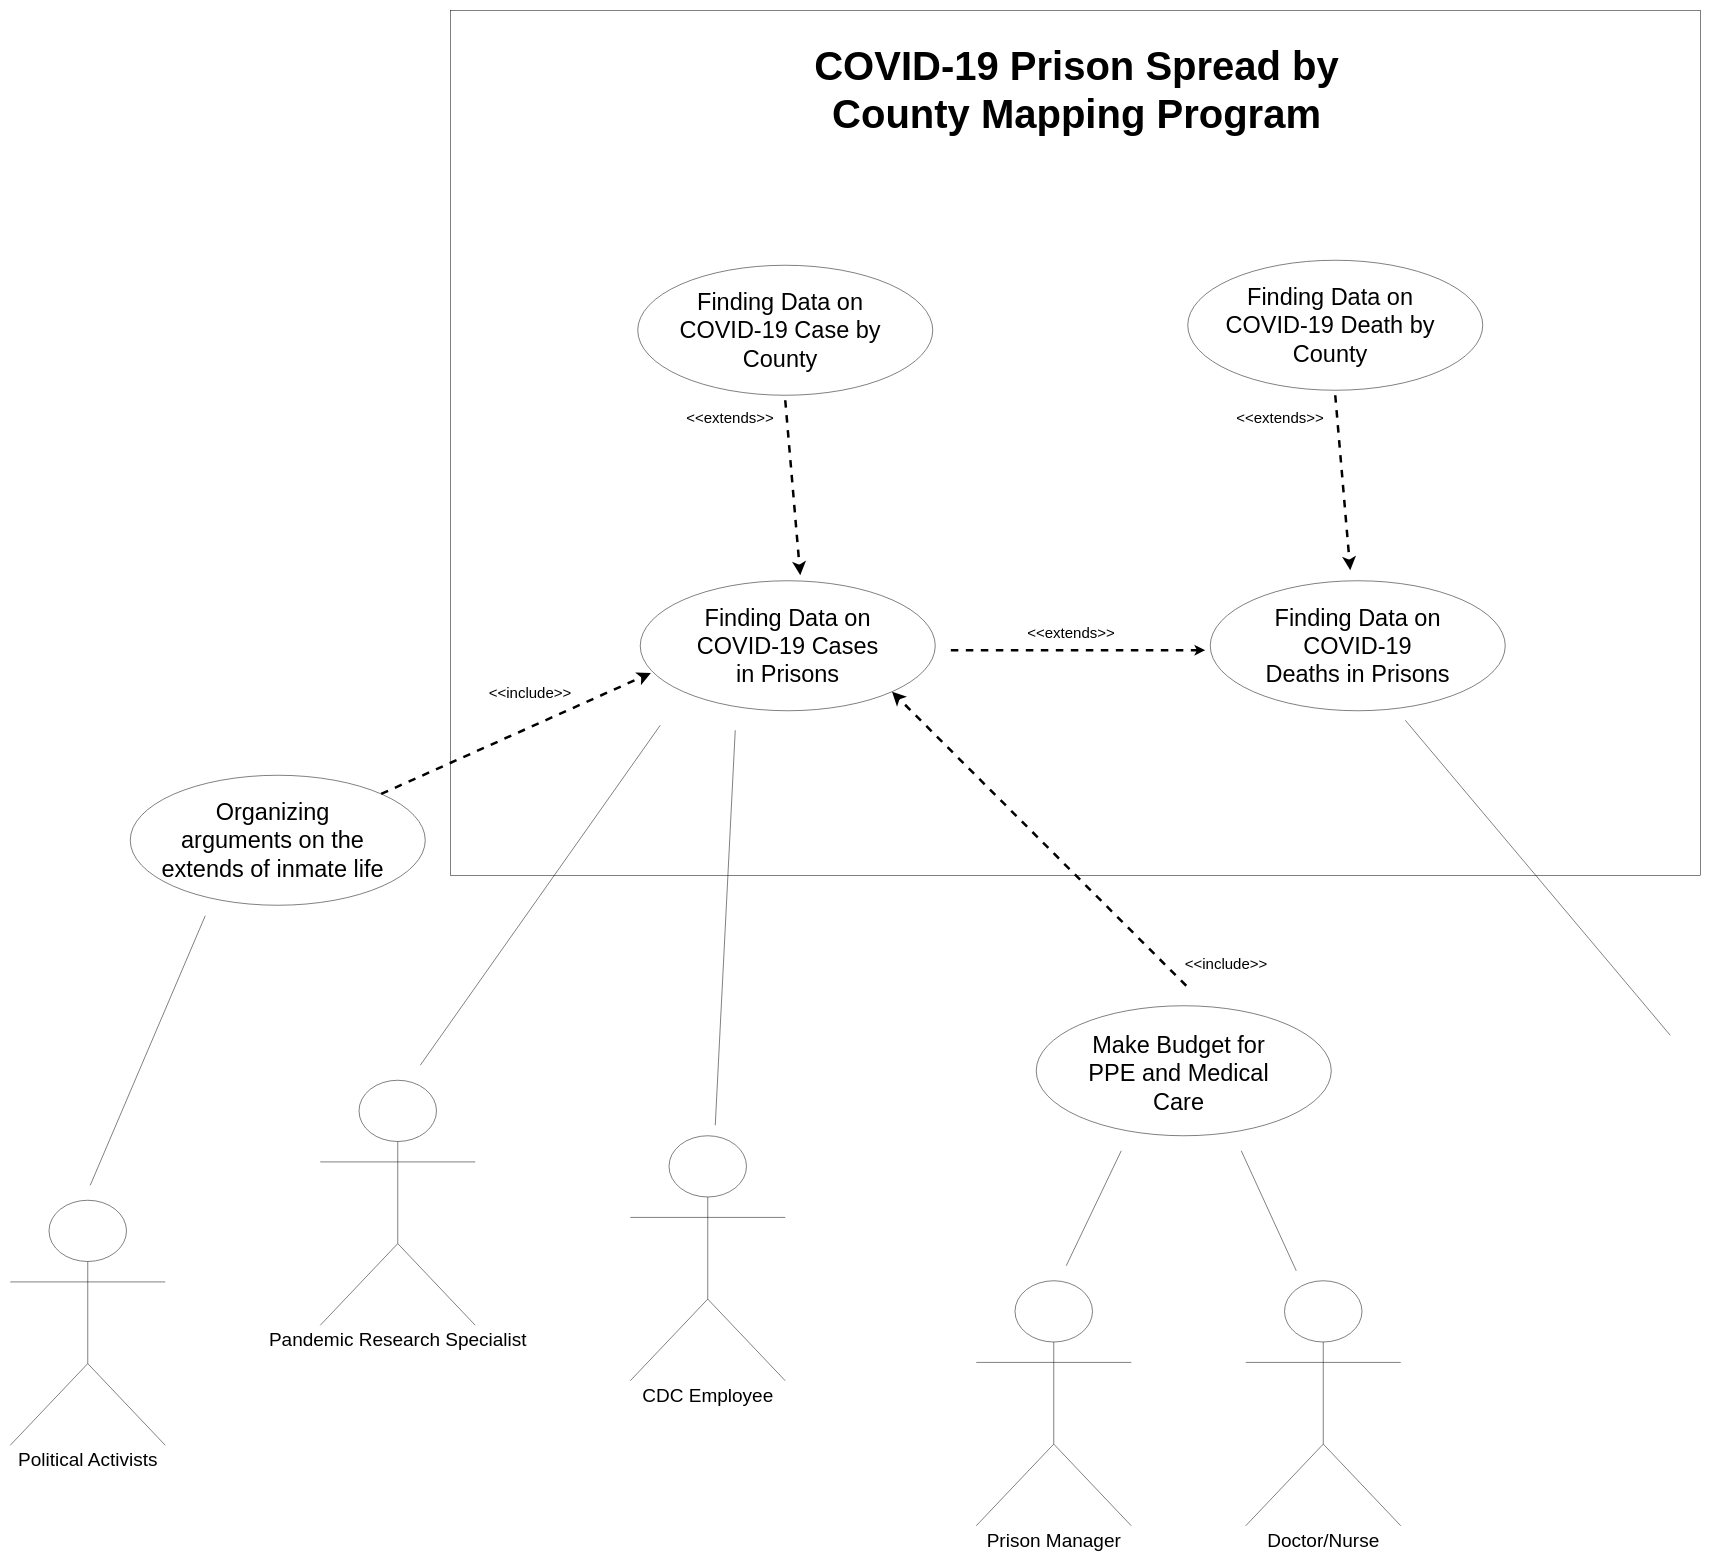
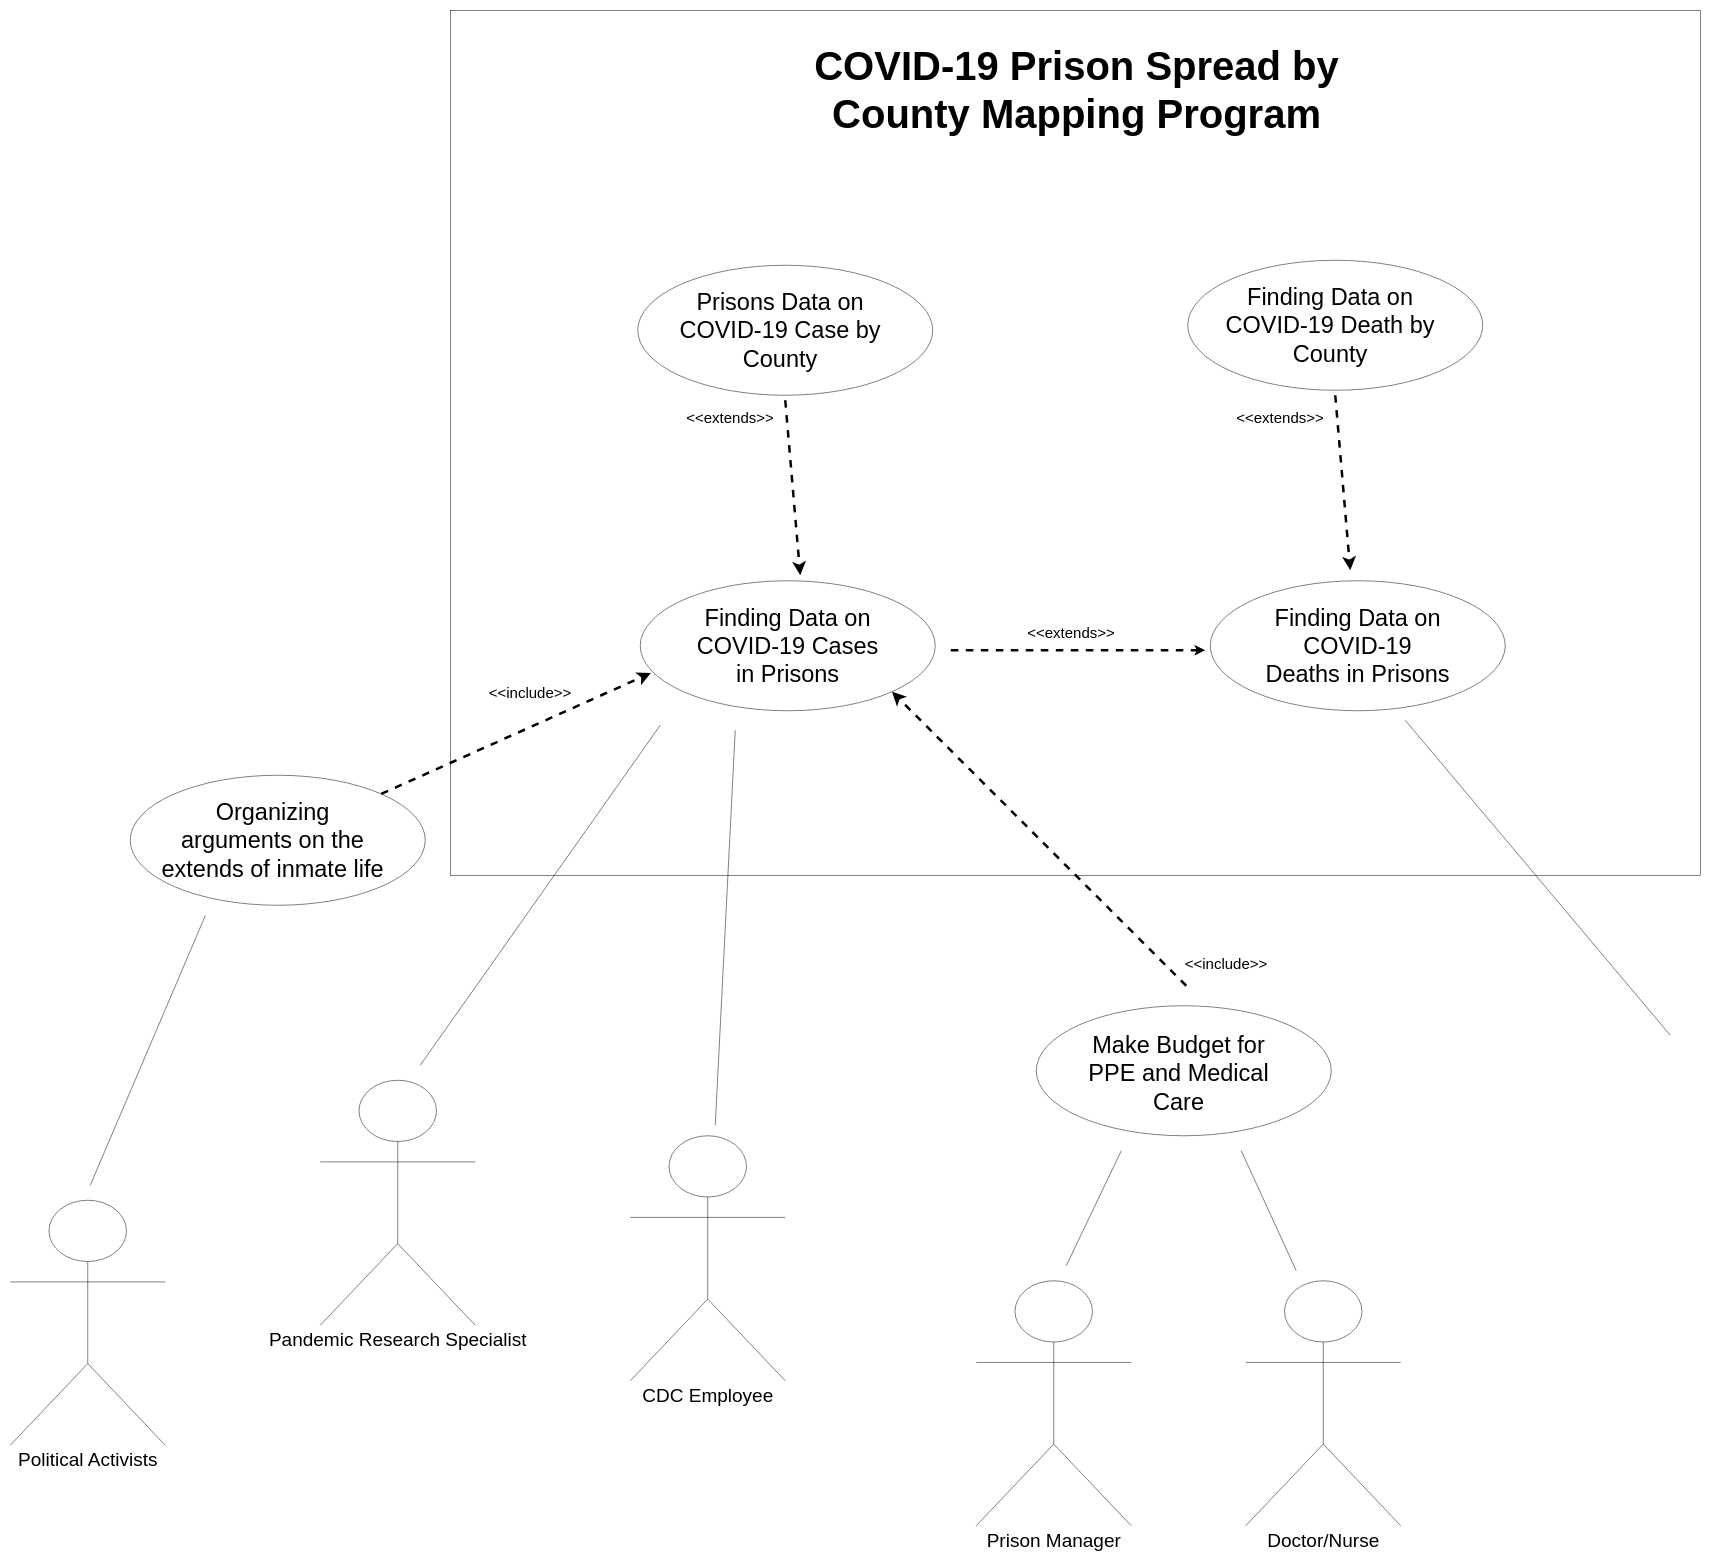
(780, 330) -> (780, 330)
